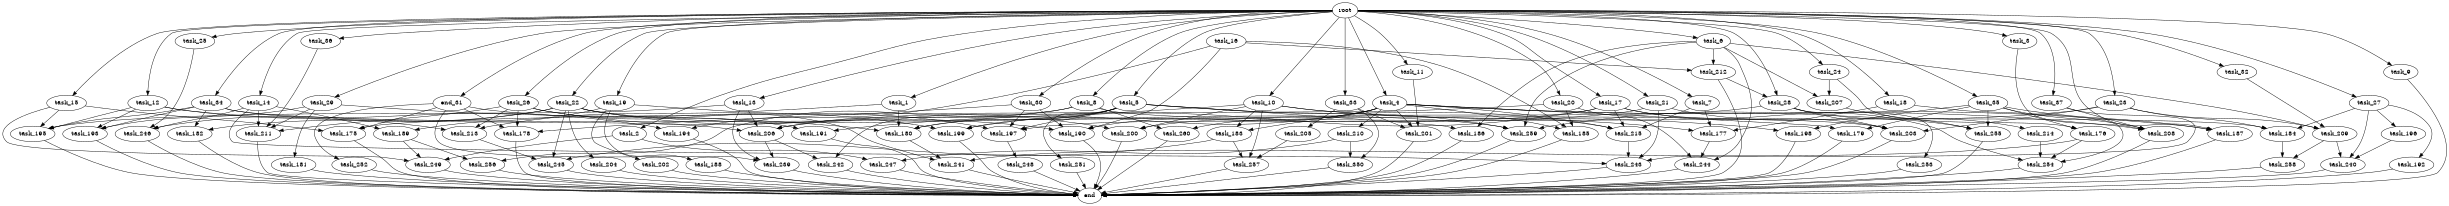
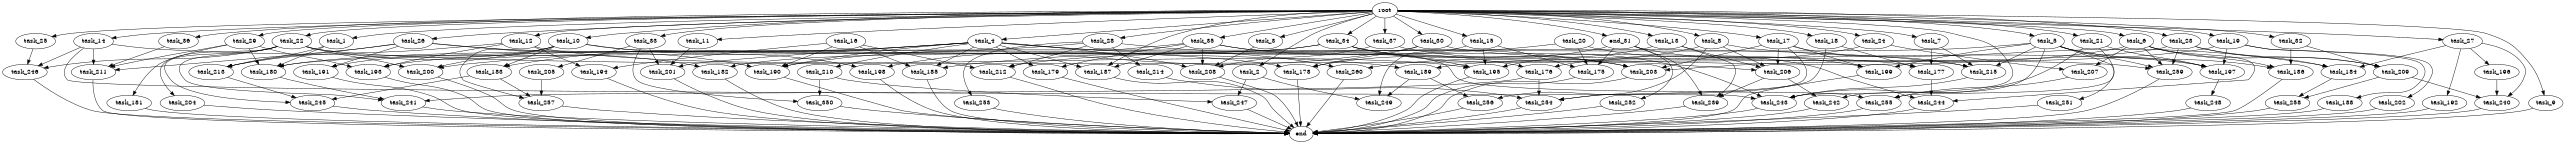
(1468, 31) -> (1826, 22)
none -> (2291, 54)
(1745, 87) -> (1050, 56)
(758, 190) -> none
